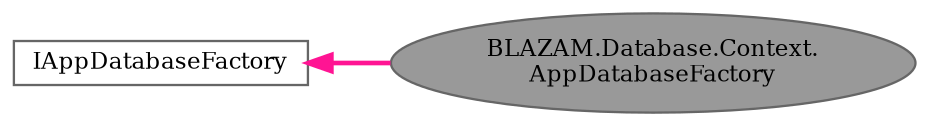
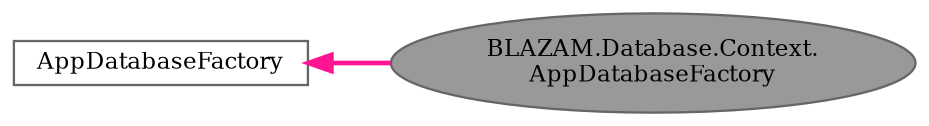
(161, 63) -> (161, 63)
